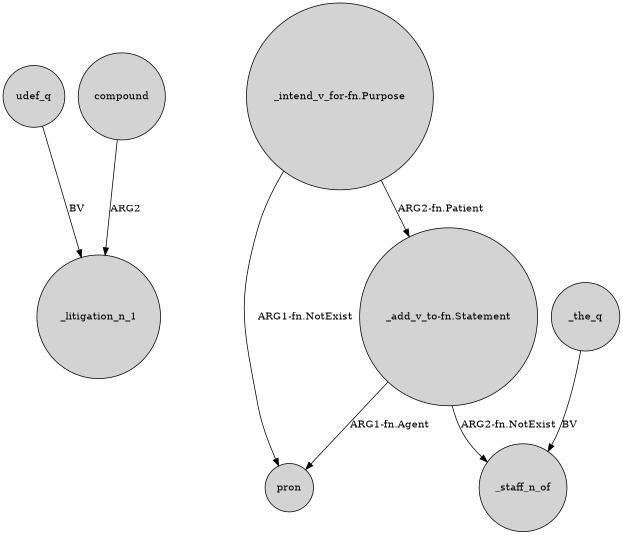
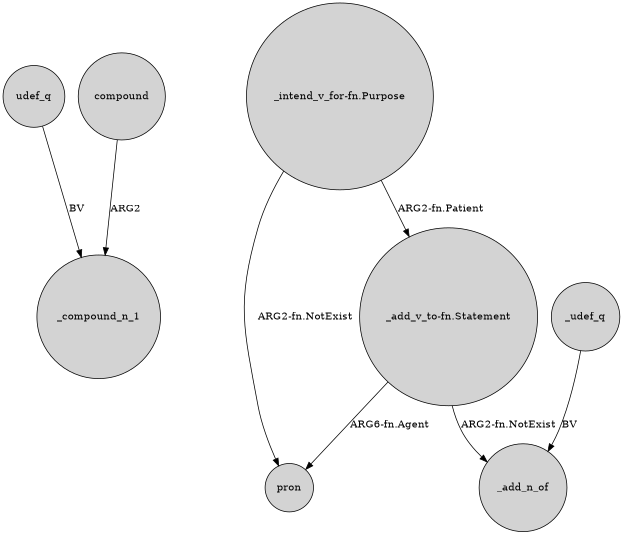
(99, 317) -> (99, 317)
(305, 317) -> (305, 317)
(586, 317) -> (586, 317)
(390, 425) -> (390, 425)
(523, 488) -> (523, 488)
